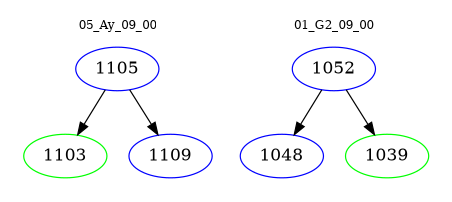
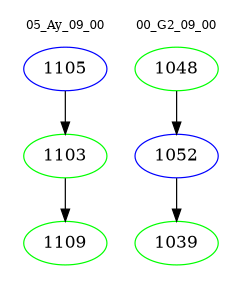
(334, 26) -> (177, 26)
(141, 107) -> (65, 194)
(311, 107) -> (177, 107)
(171, 156) -> (65, 243)
(282, 156) -> (177, 69)
